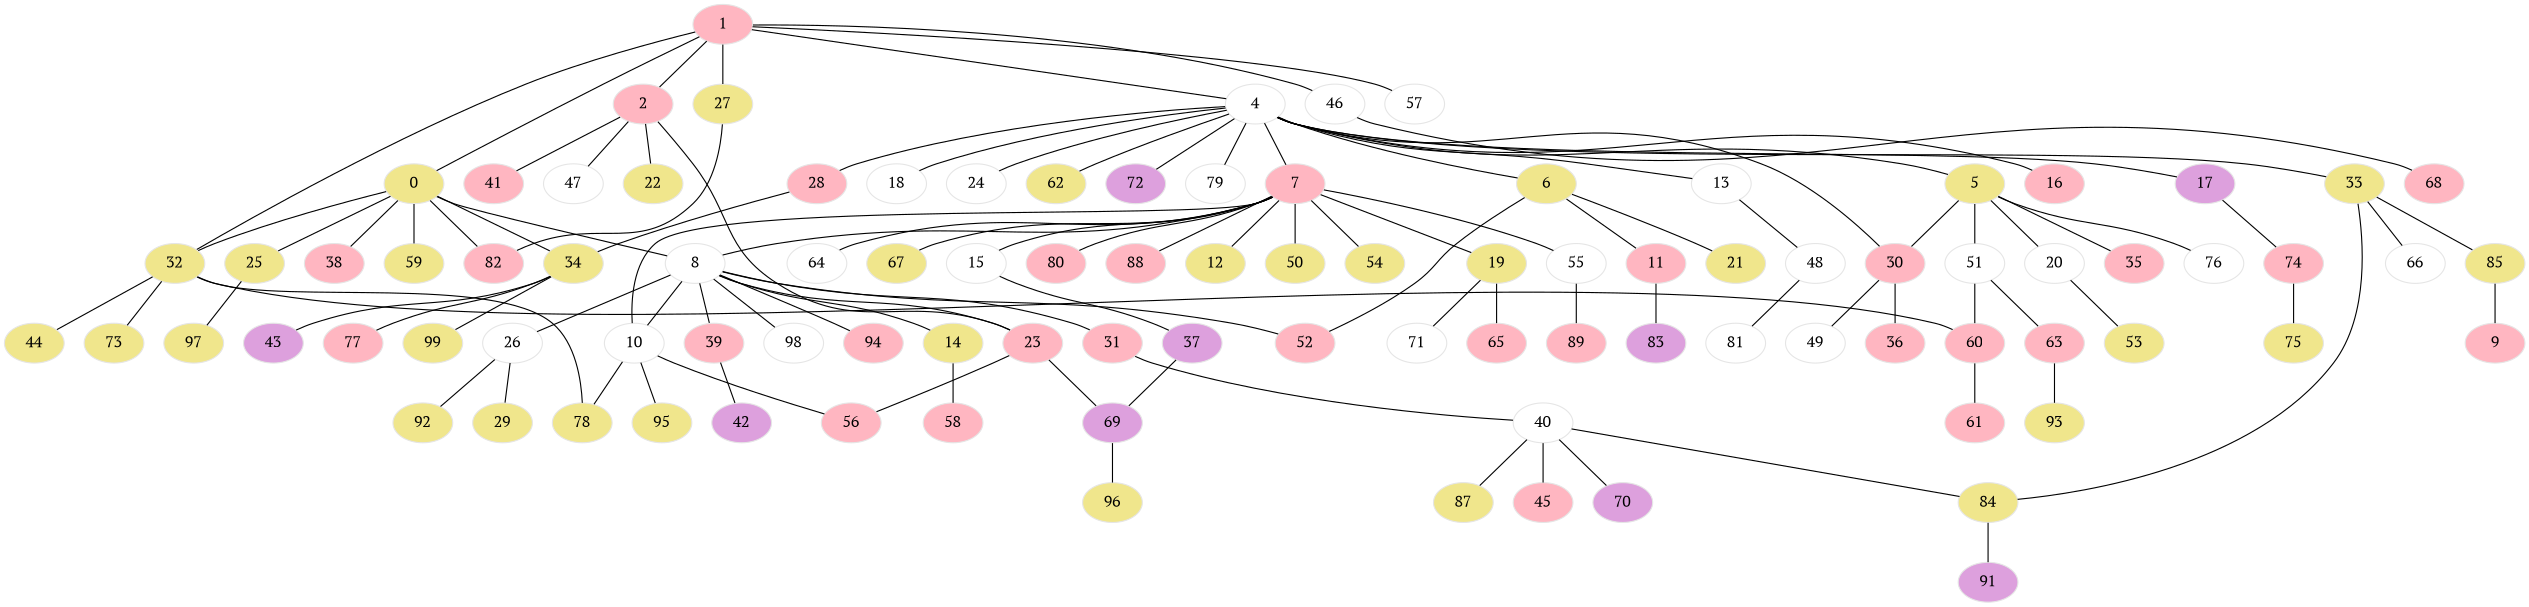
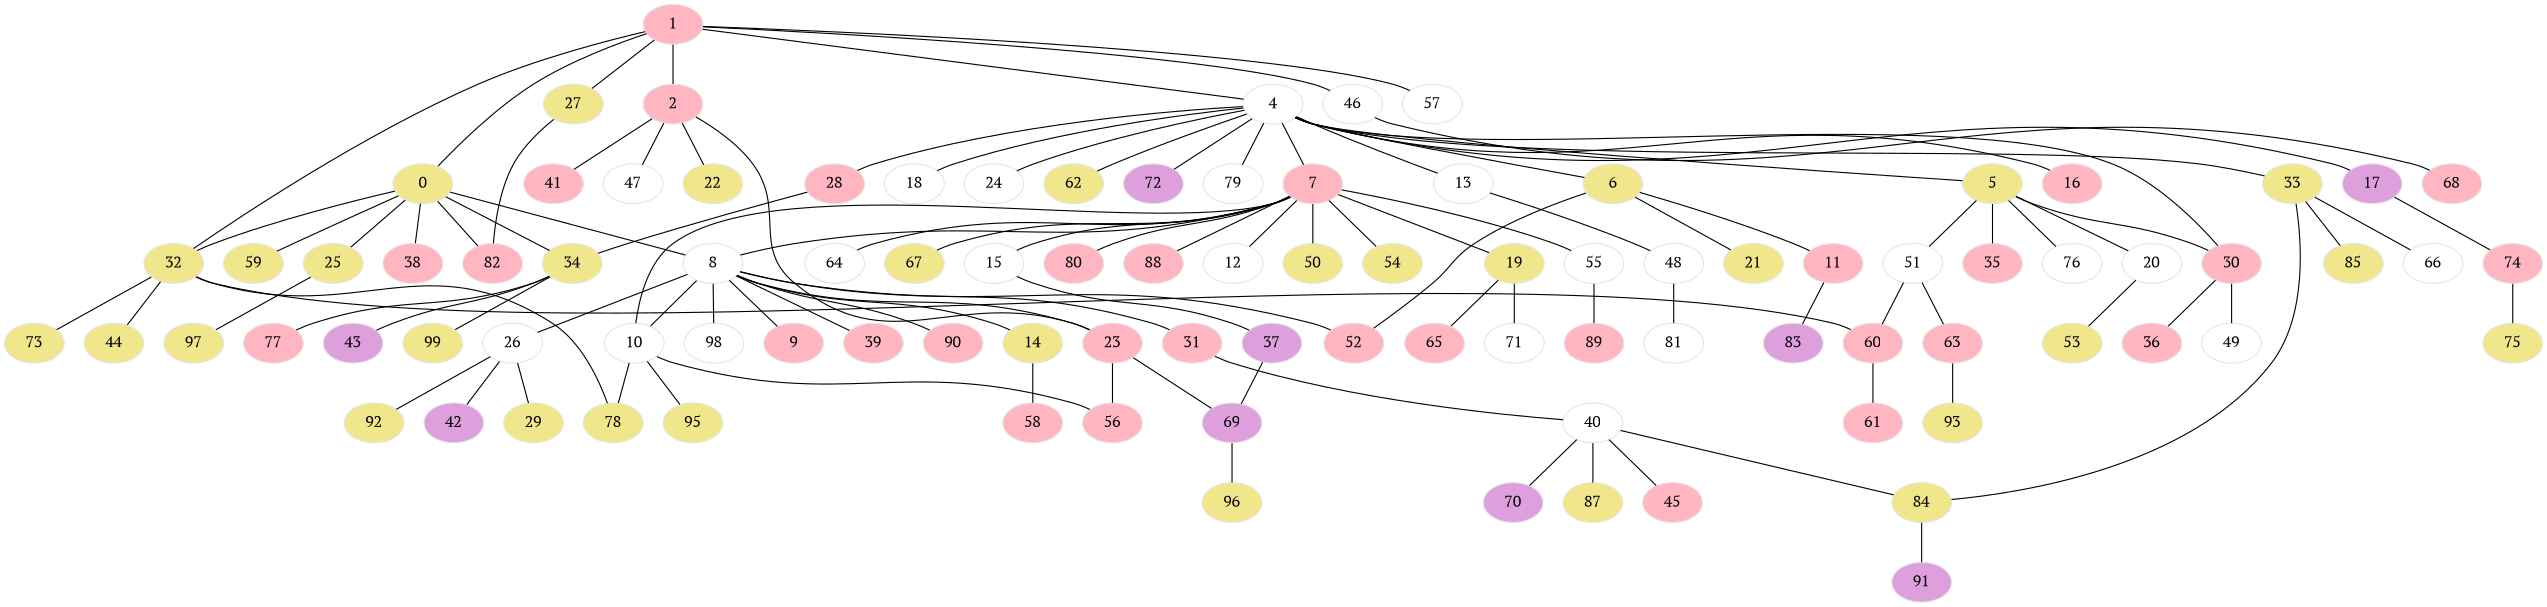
(1215, 263) -> (1233, 263)
(2495, 303) -> (753, 303)
(873, 343) -> (953, 343)
(725, 375) -> (483, 383)
